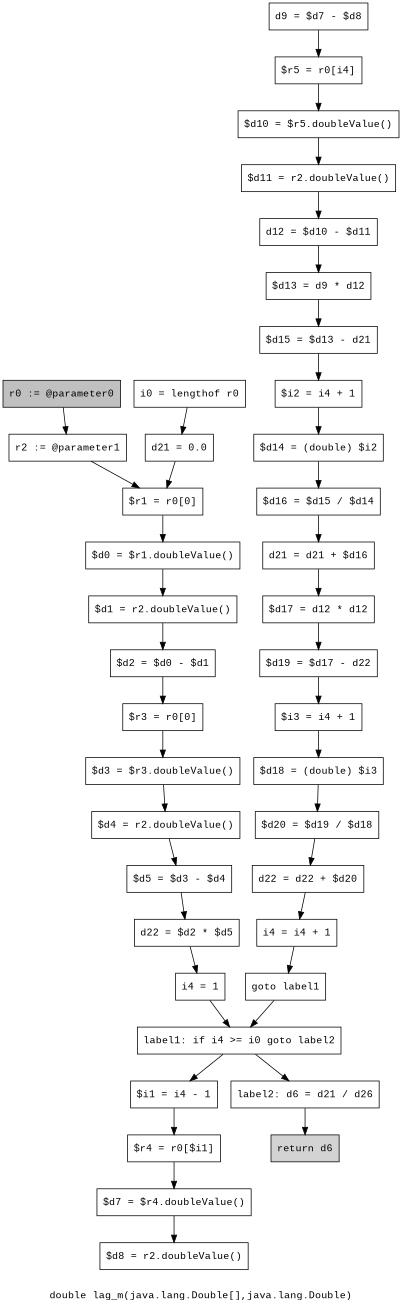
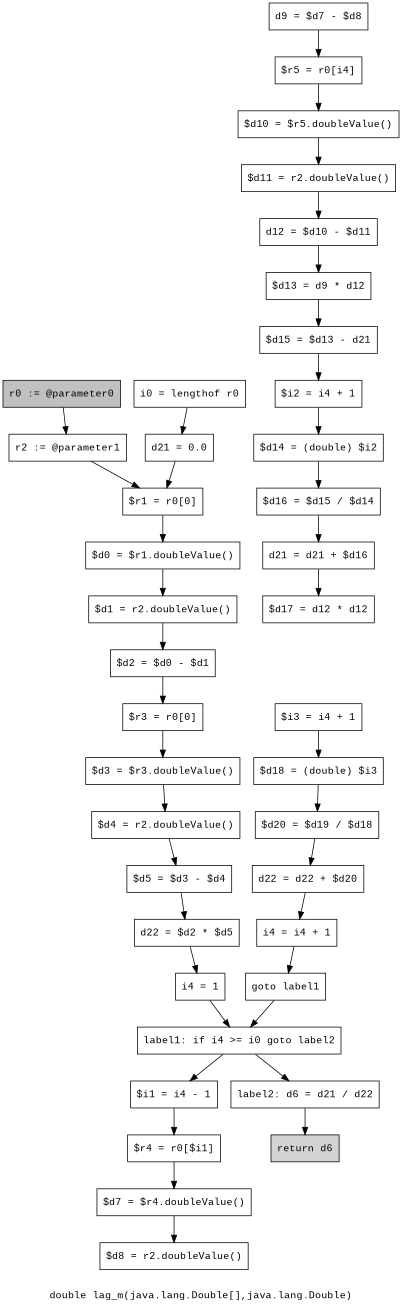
(319, 663) -> none
(305, 1094) -> (305, 1094)
